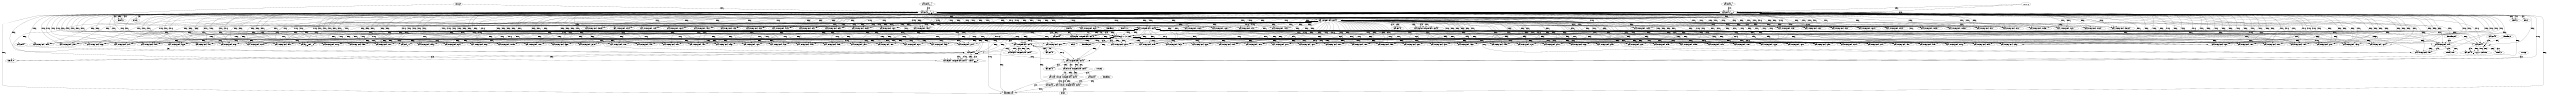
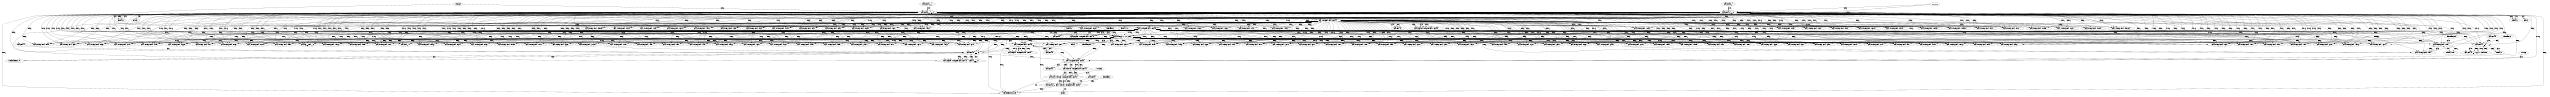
(11, 61) -> (15, 61)
(1009, 93) -> (1010, 93)
